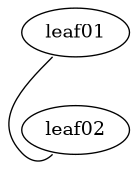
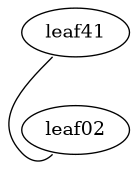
(76, 32) -> (76, 32)
